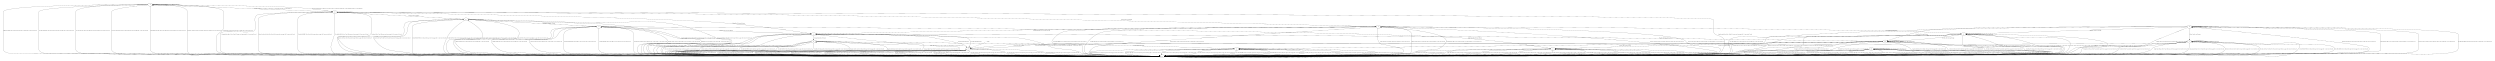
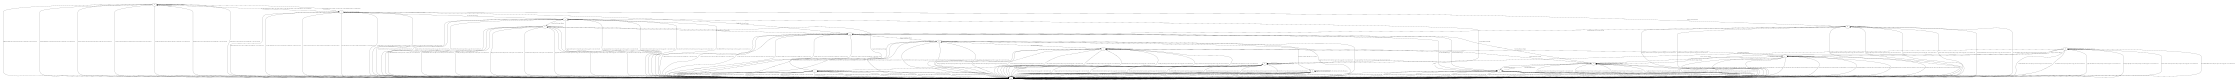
none -> (1142, 23)
(1671, 28) -> (1444, 50)
none -> (1134, 44)
